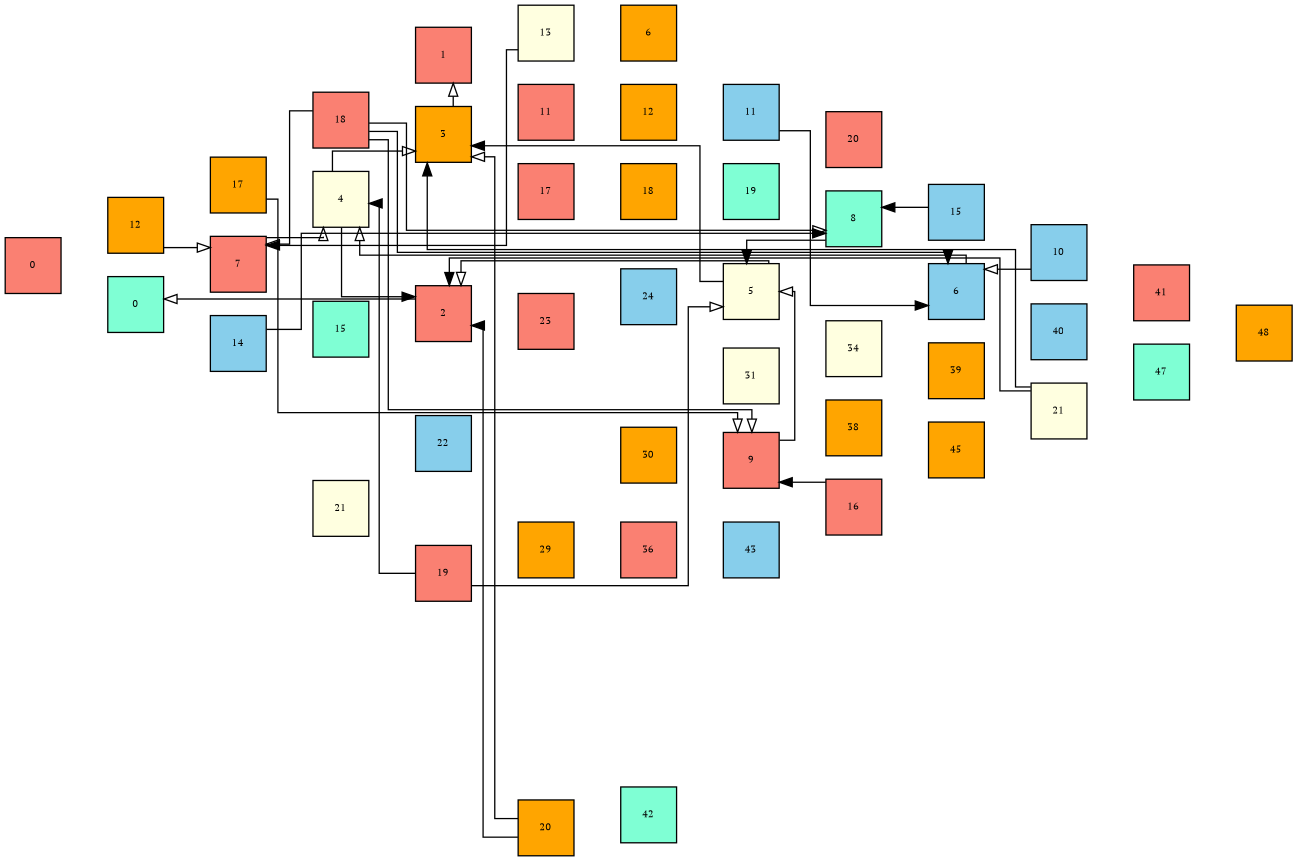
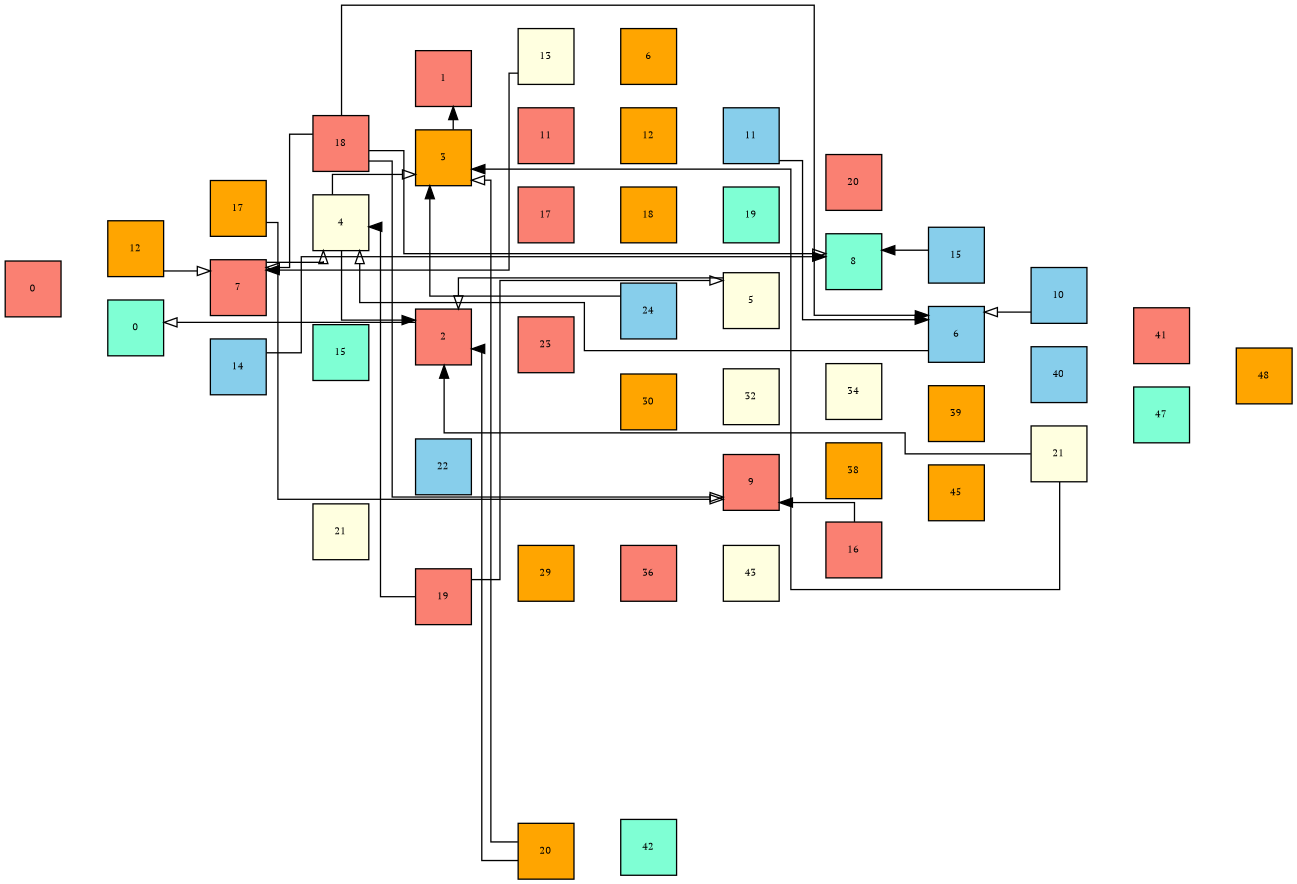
(453, 101) -> (453, 125)
(672, 146) -> (430, 292)
(781, 240) -> none
(795, 372) -> none
(751, 376) -> (751, 397)
(751, 550) -> (751, 573)
